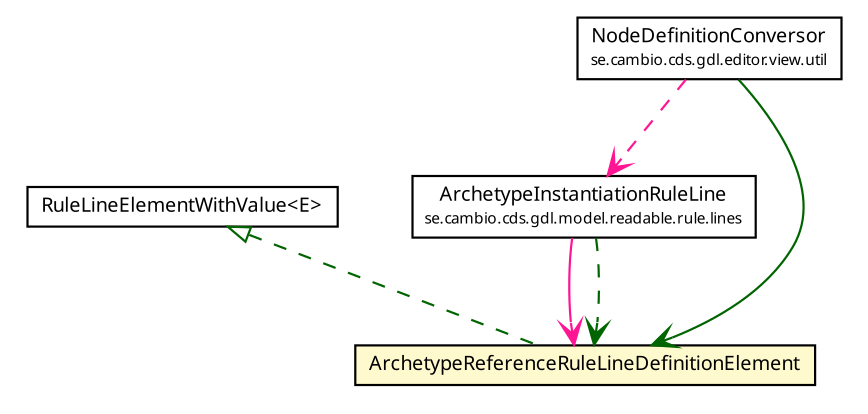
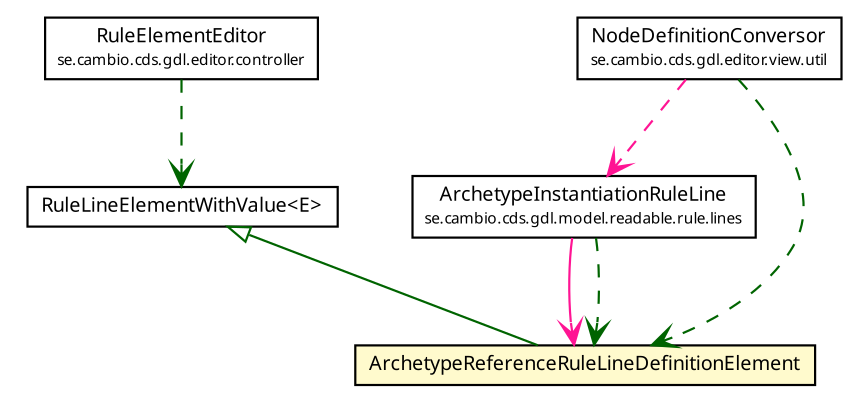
none -> (182, 48)
(799, 231) -> (799, 231)
(394, 290) -> (394, 290)
